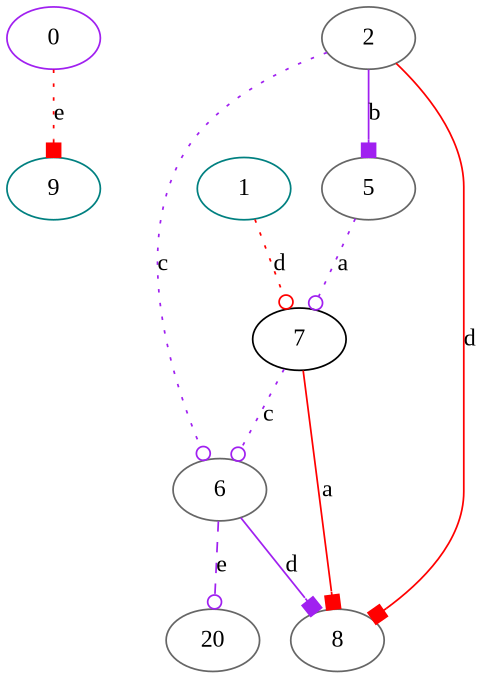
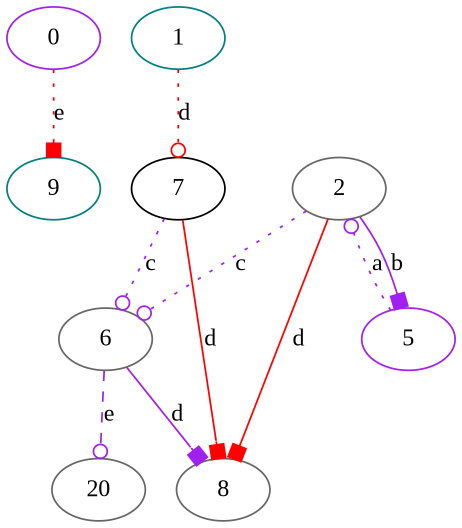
(369, 189) -> (408, 339)
(337, 257) -> (370, 273)
(328, 490) -> (210, 339)
